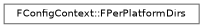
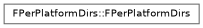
(102, 14) -> (102, 14)
